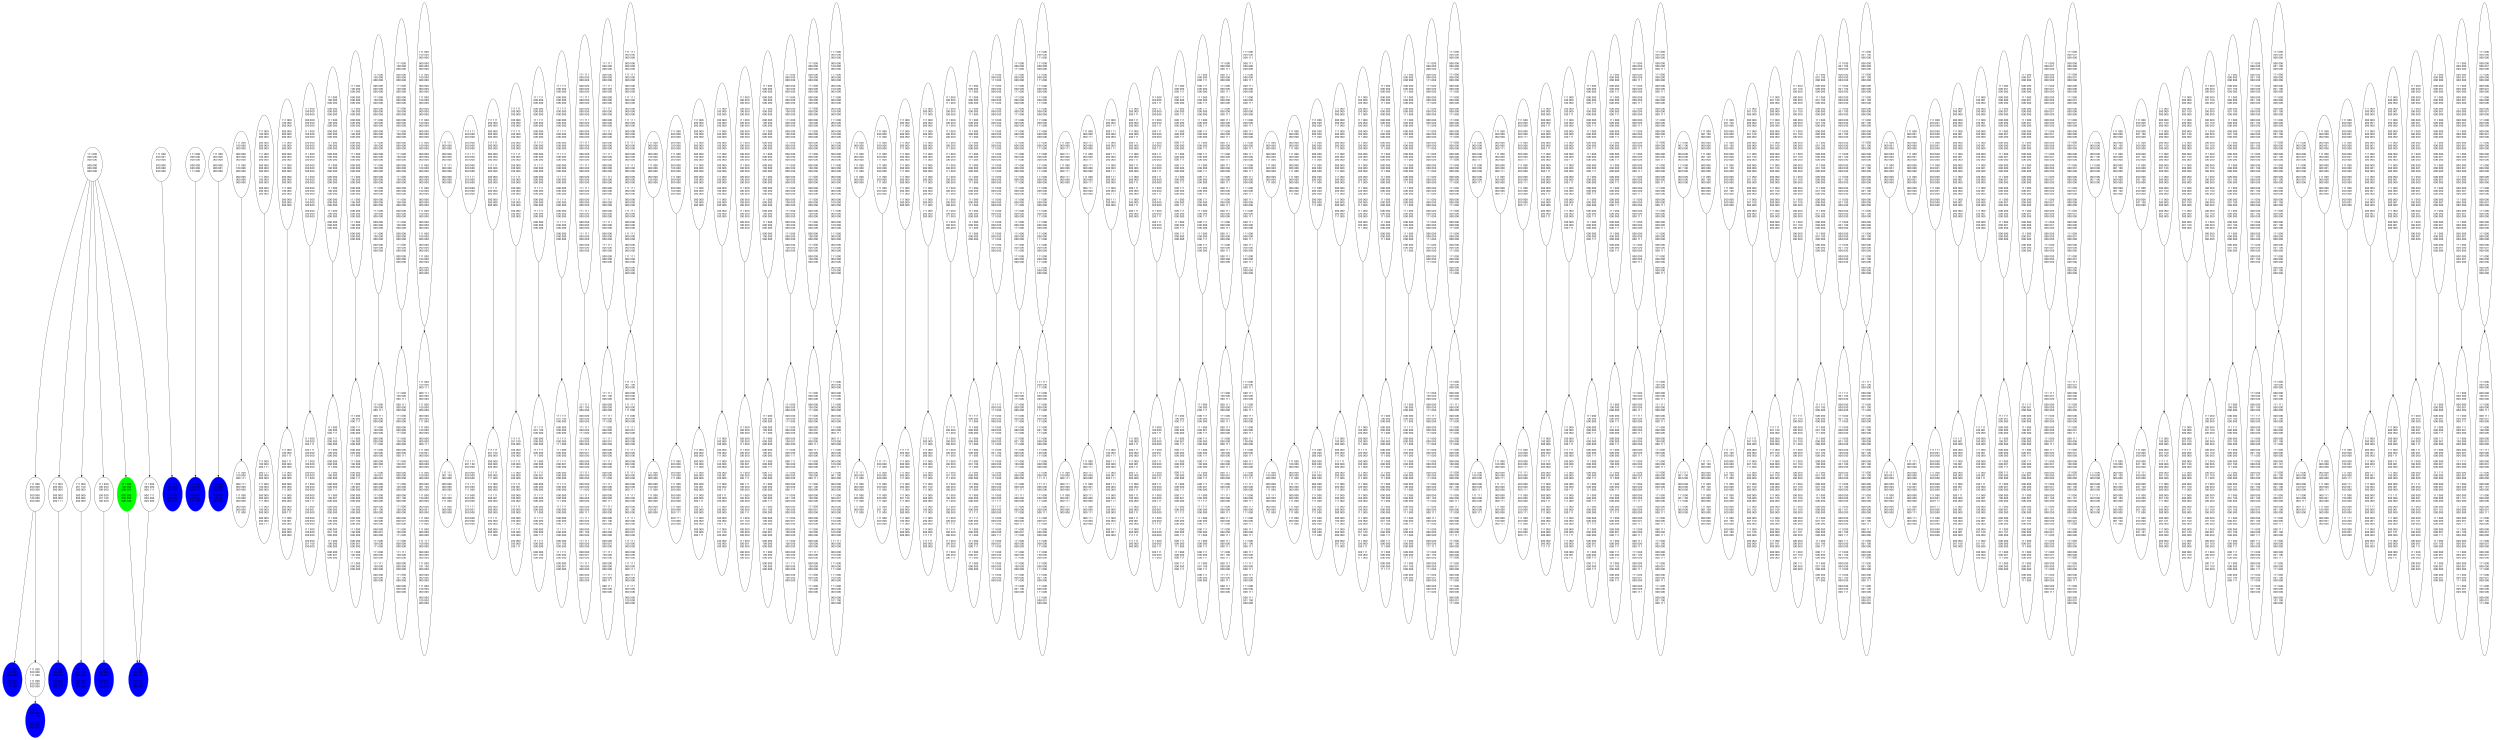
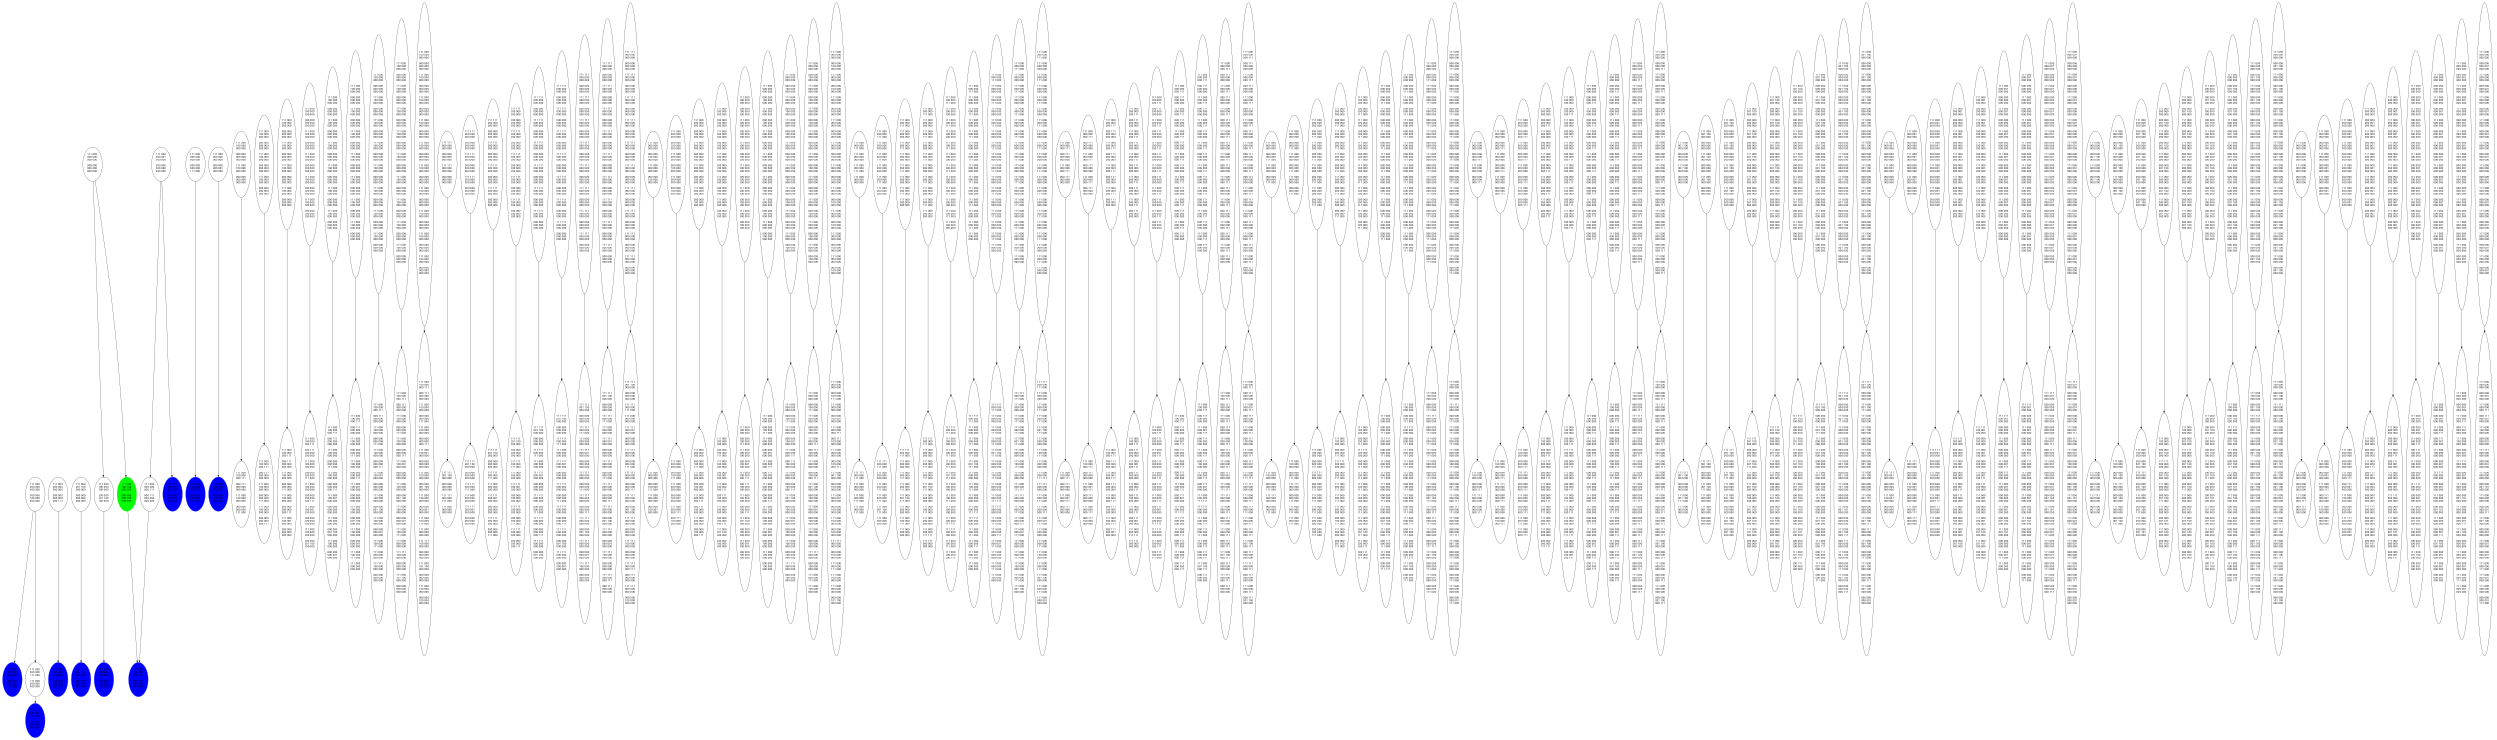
(48, 325) -> none
(137, 325) -> (156, 328)
(70, 328) -> none
(87, 328) -> none
